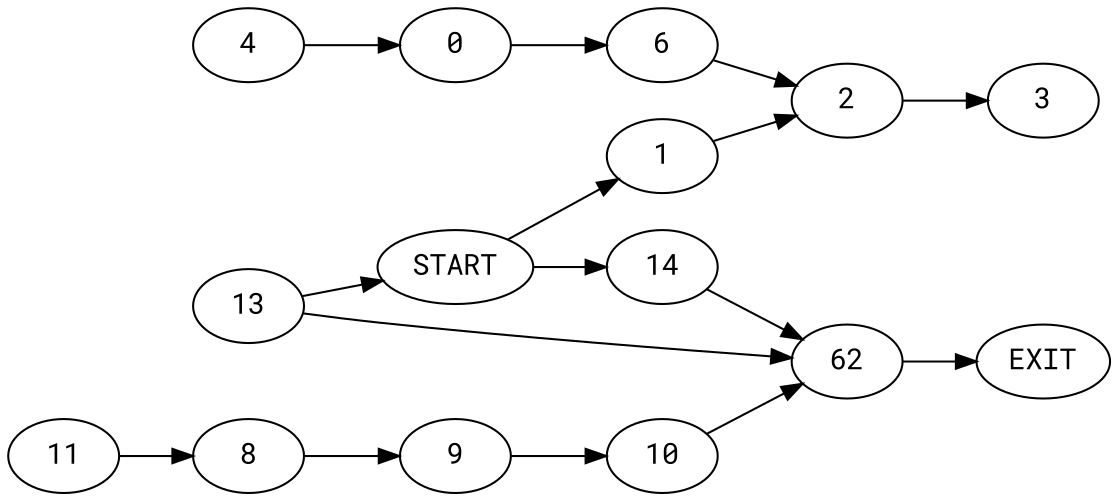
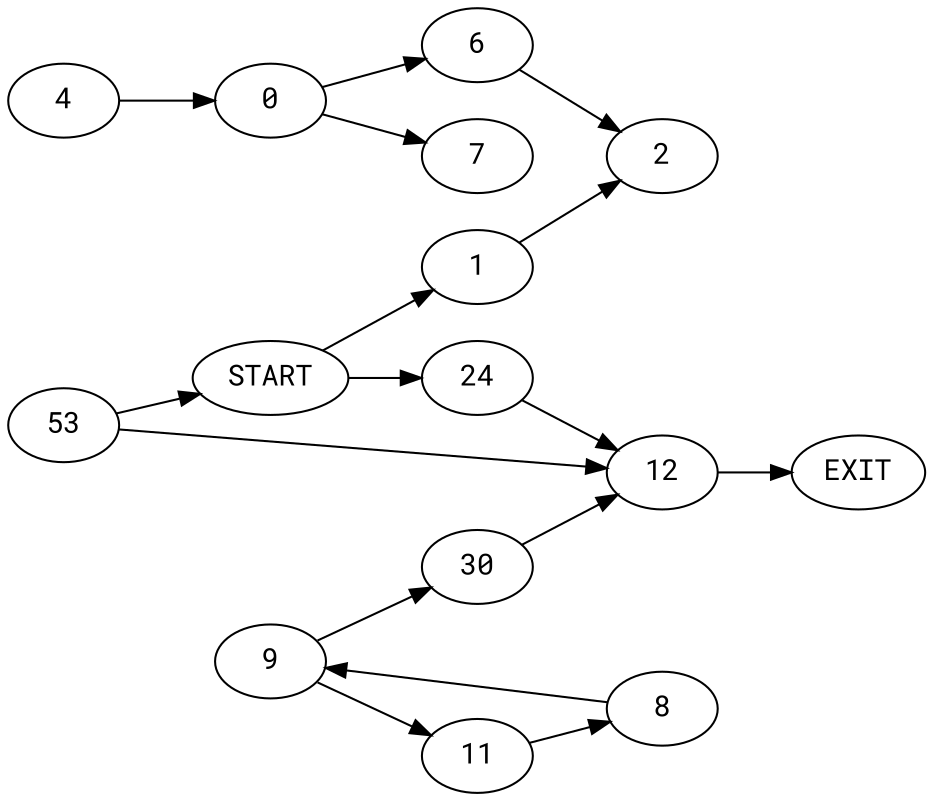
(1043, 101) -> none
none -> (477, 156)
(662, 267) -> (477, 378)
(249, 306) -> (64, 425)
(847, 362) -> (662, 472)
(662, 456) -> (477, 567)
none -> (365, 704)
